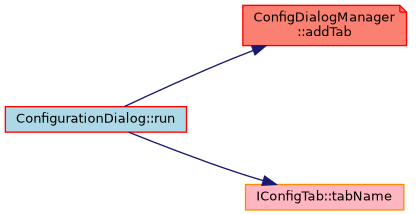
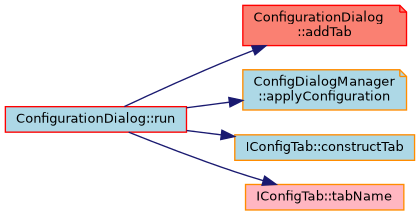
(325, 25) -> (325, 25)
none -> (325, 90)
none -> (325, 148)
